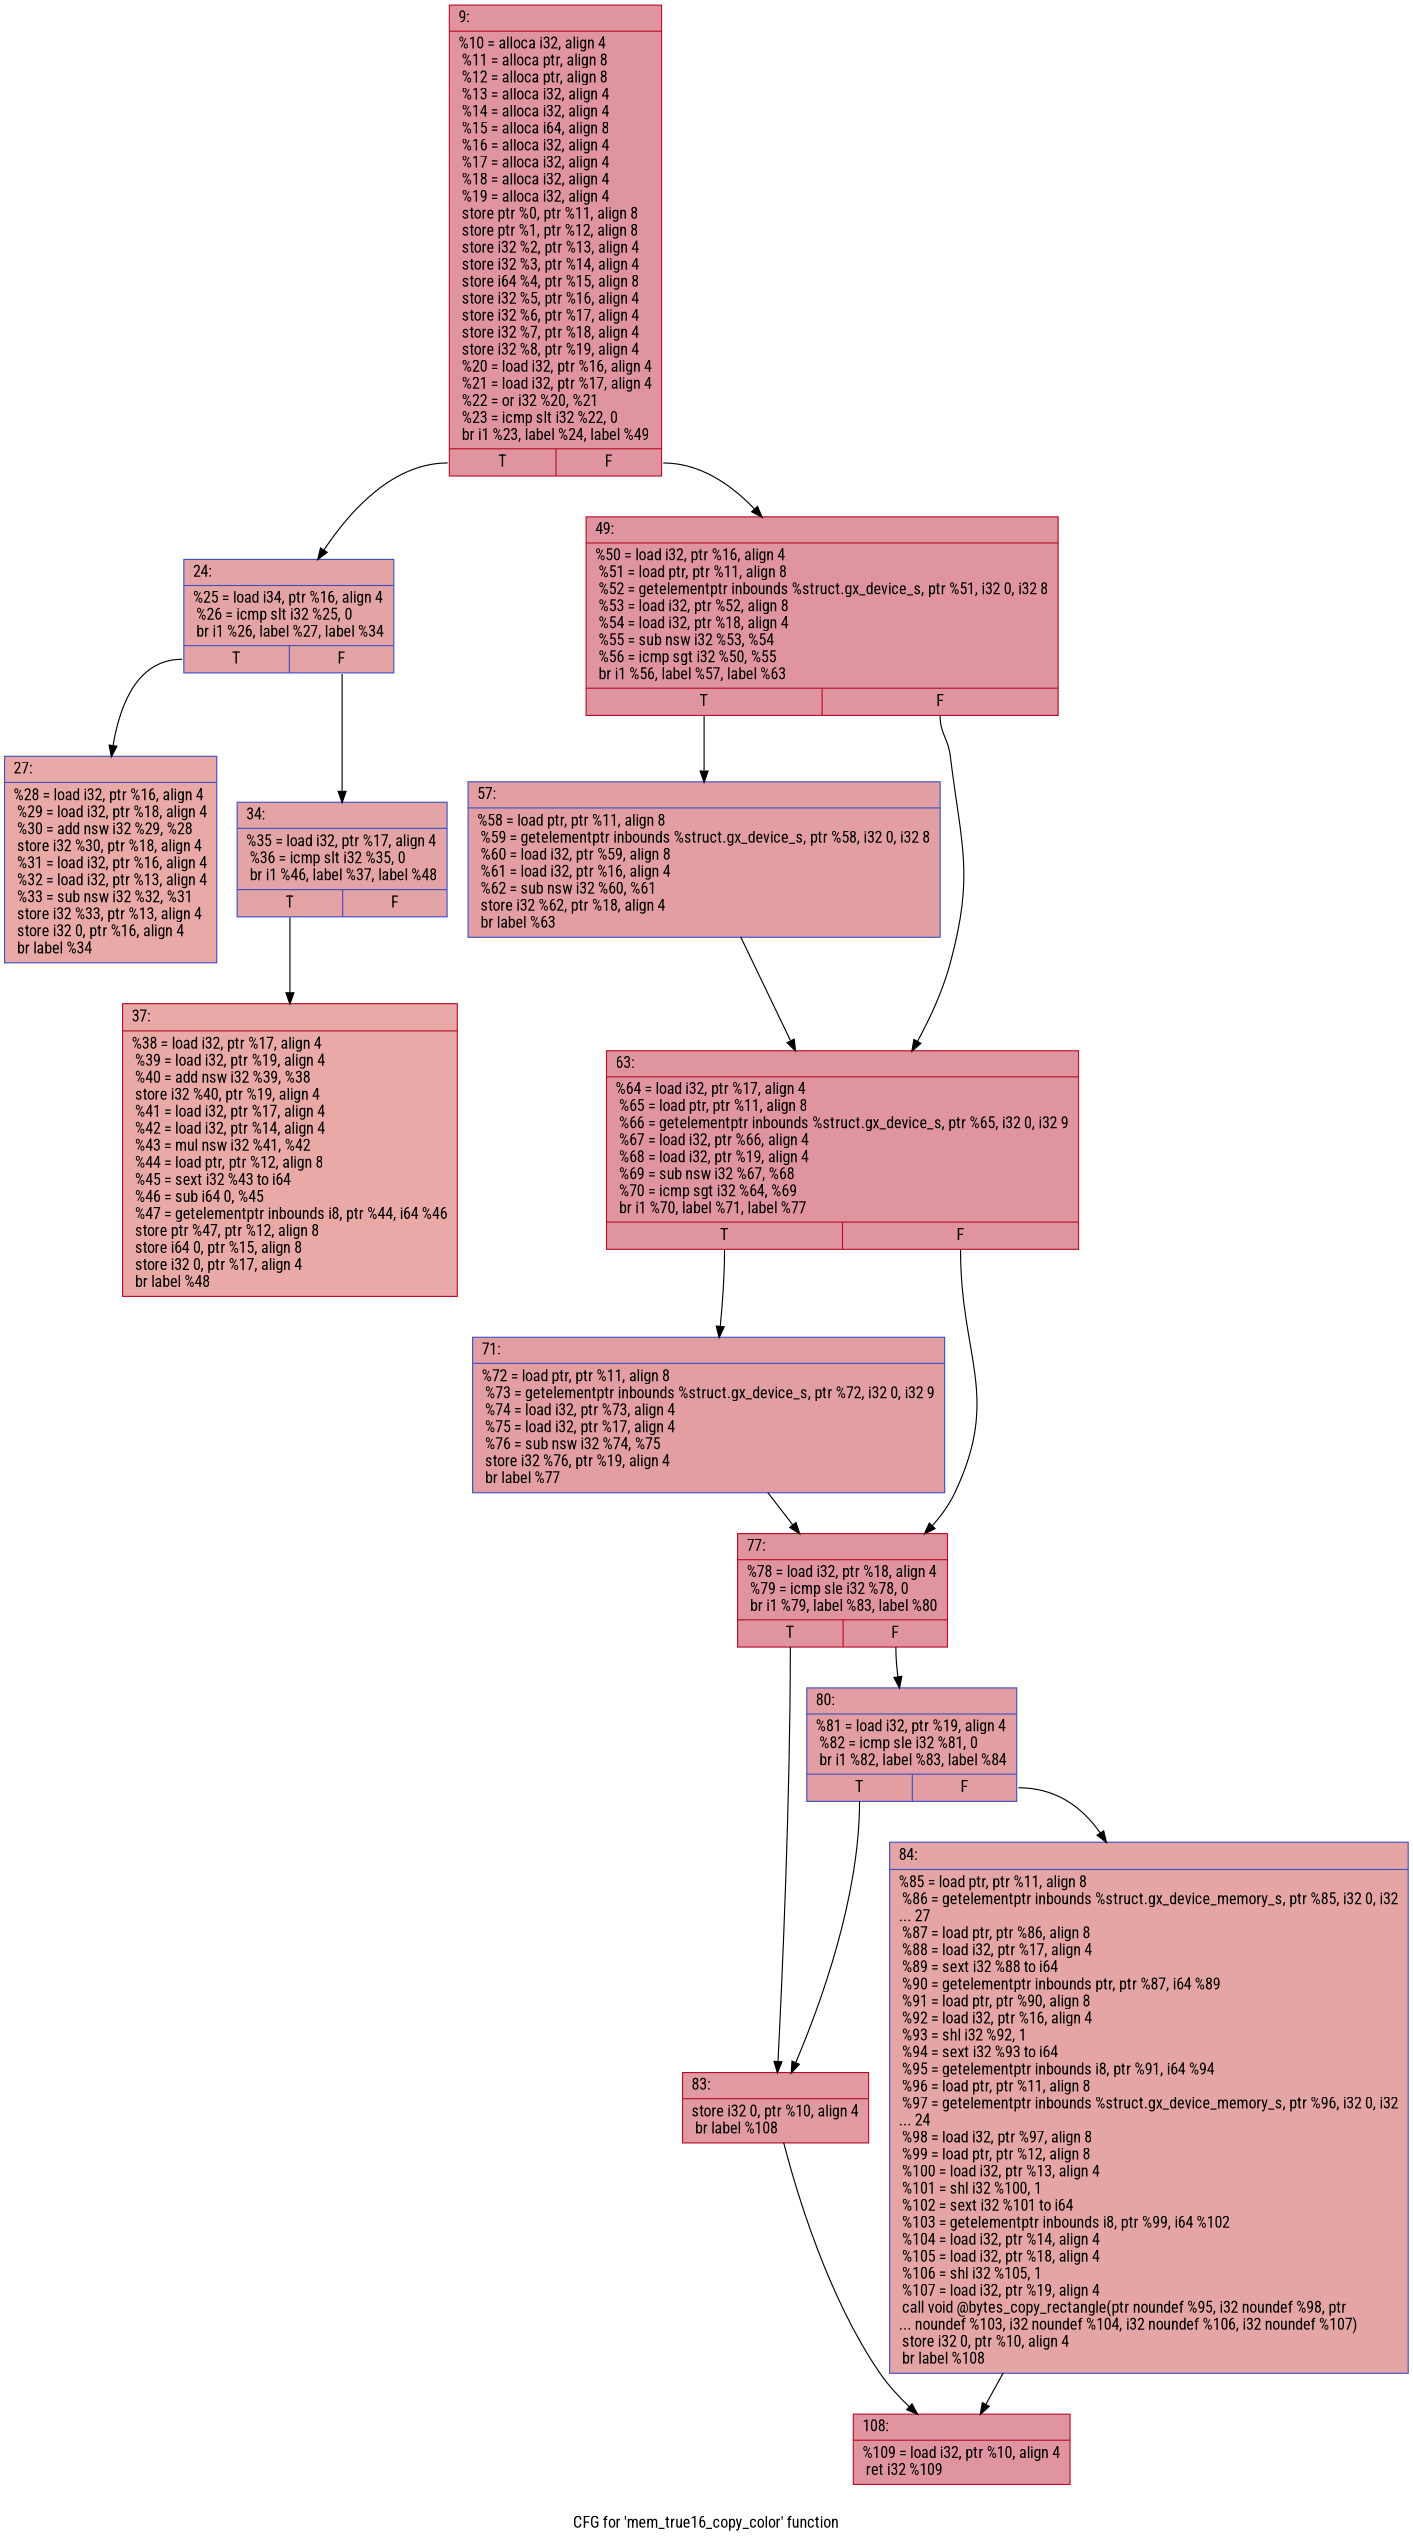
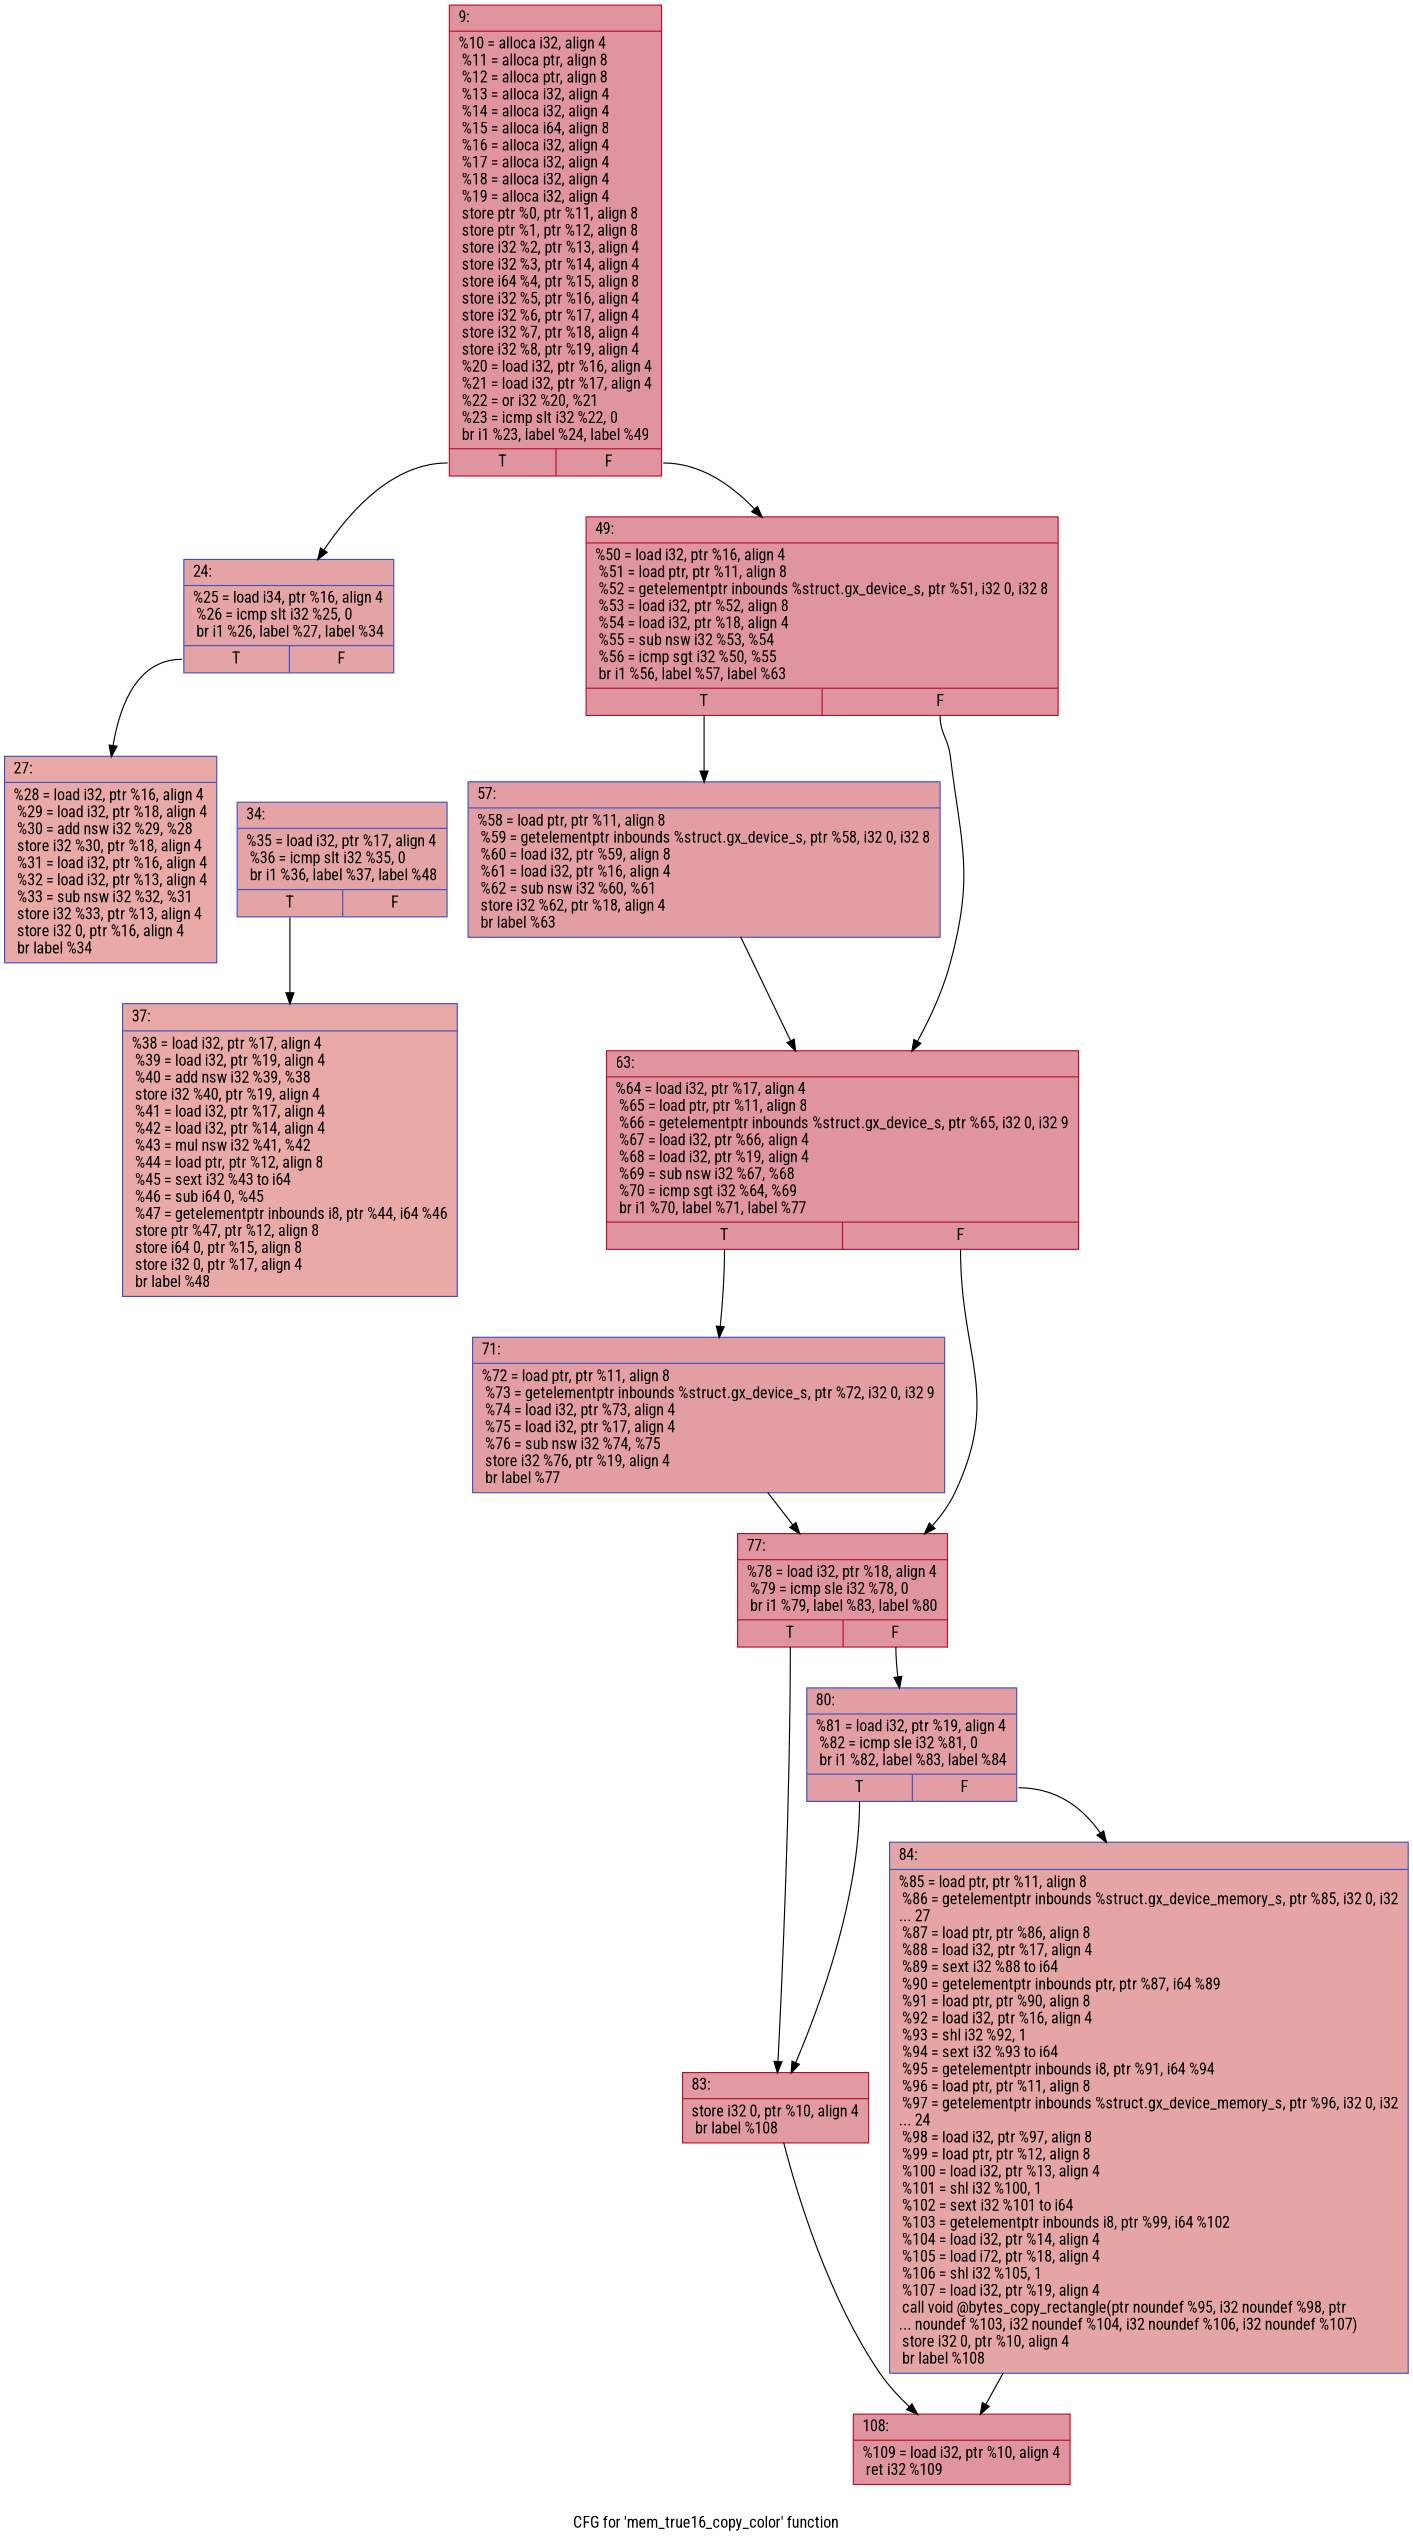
(342, 733) -> none
(342, 875) -> (342, 875)
(290, 1150) -> (290, 1150)
(1000, 2257) -> (1000, 2257)
